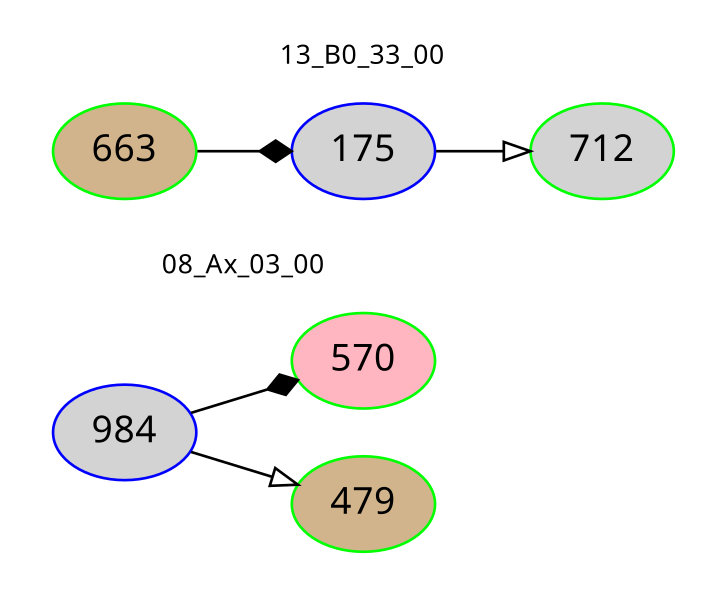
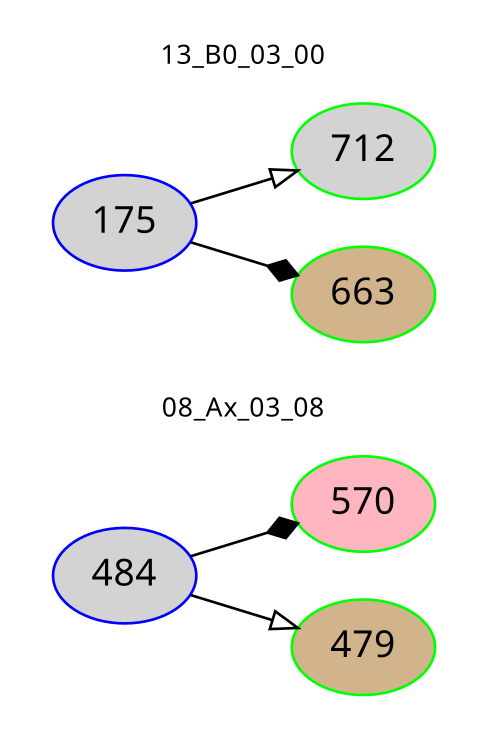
(363, 57) -> (244, 57)
(228, 151) -> (229, 254)
(244, 267) -> (244, 410)
(125, 432) -> (125, 576)
